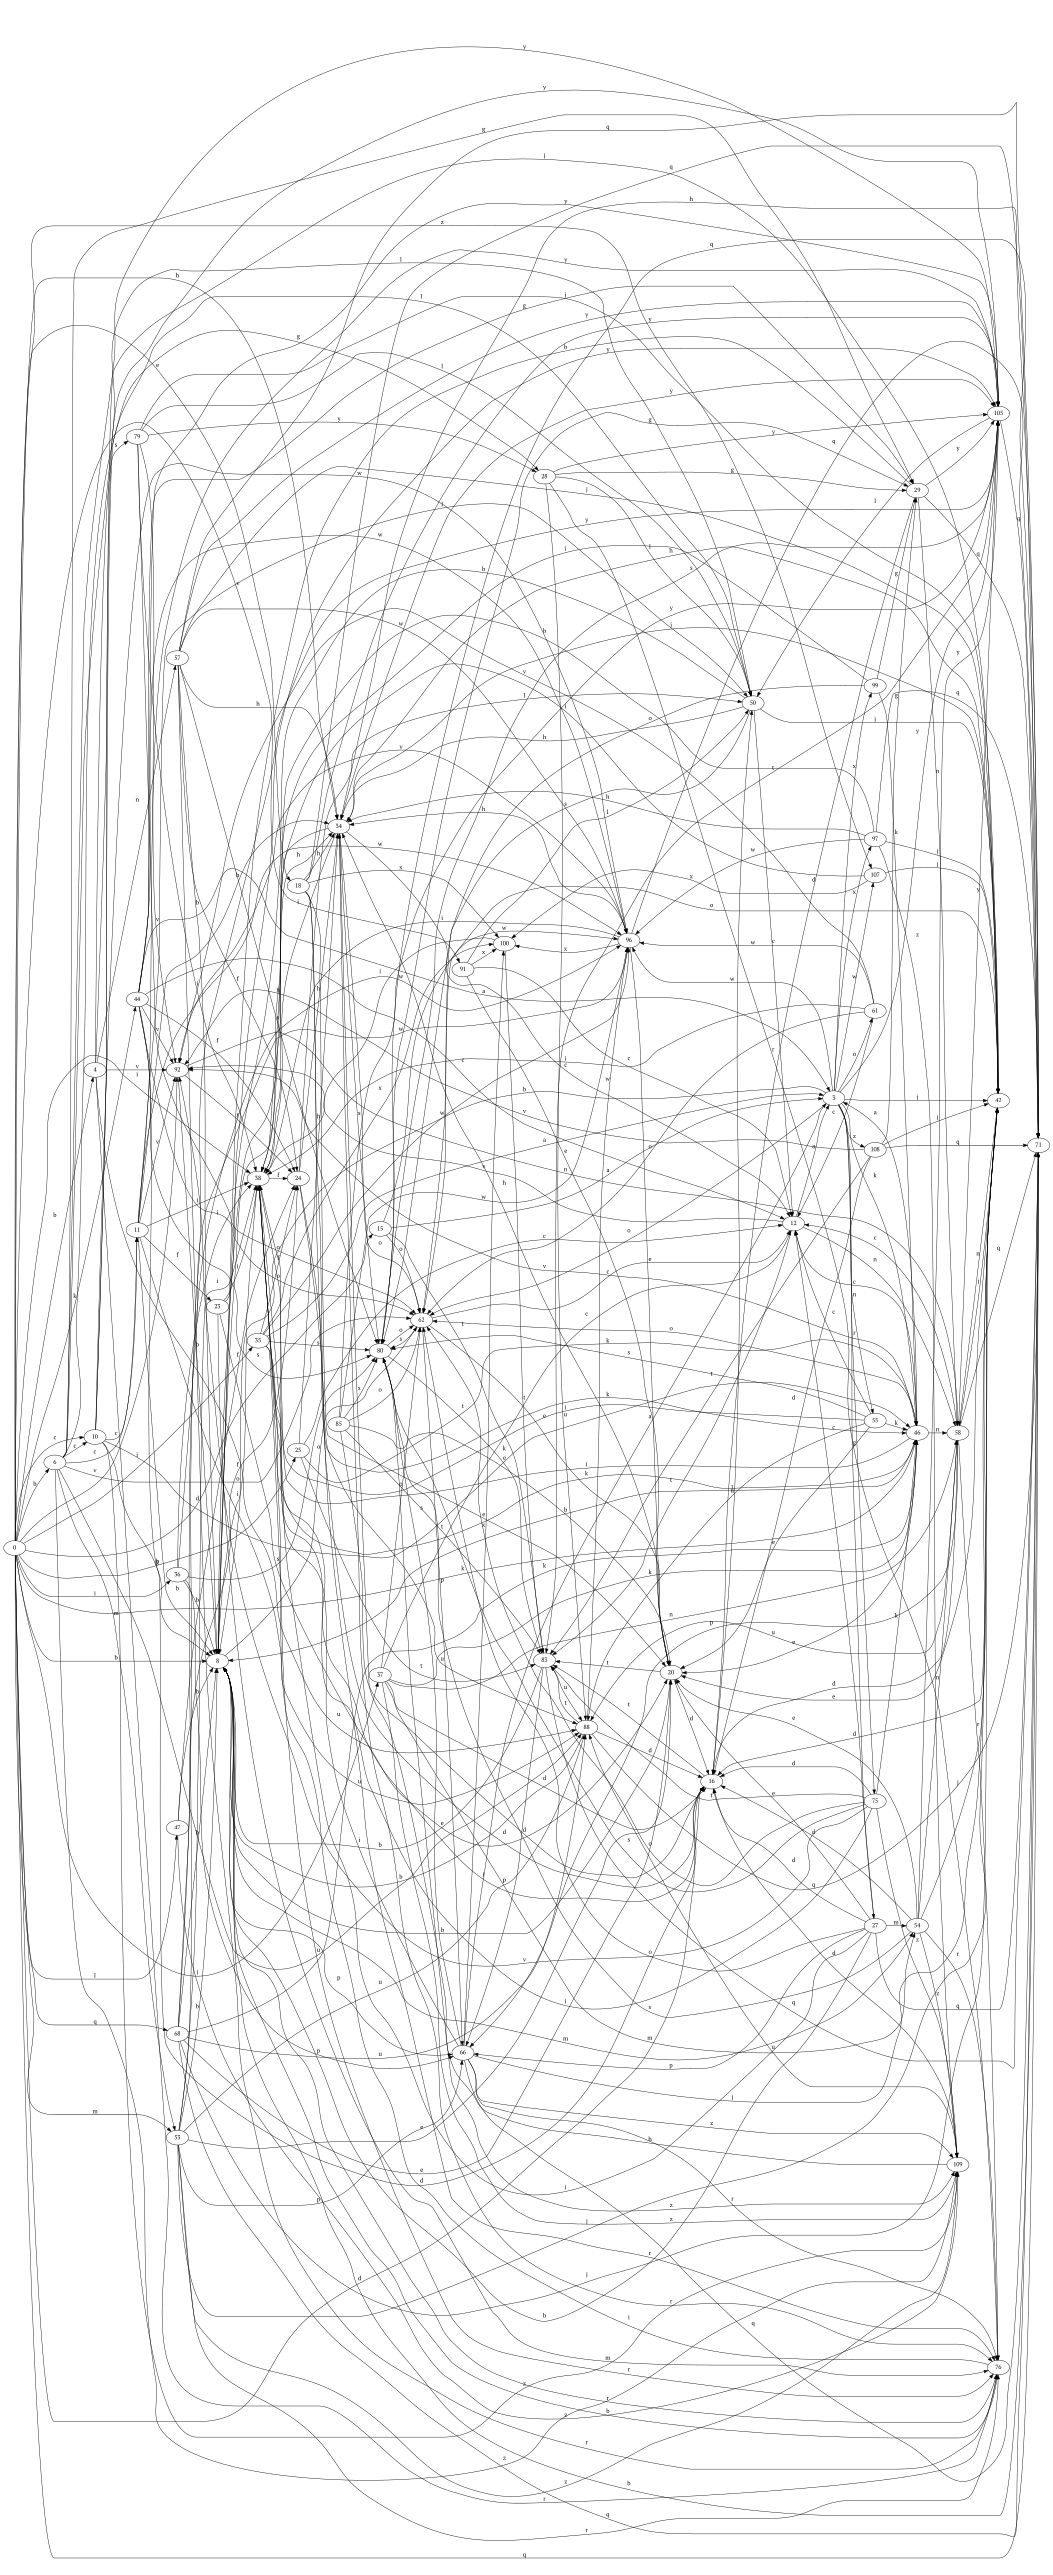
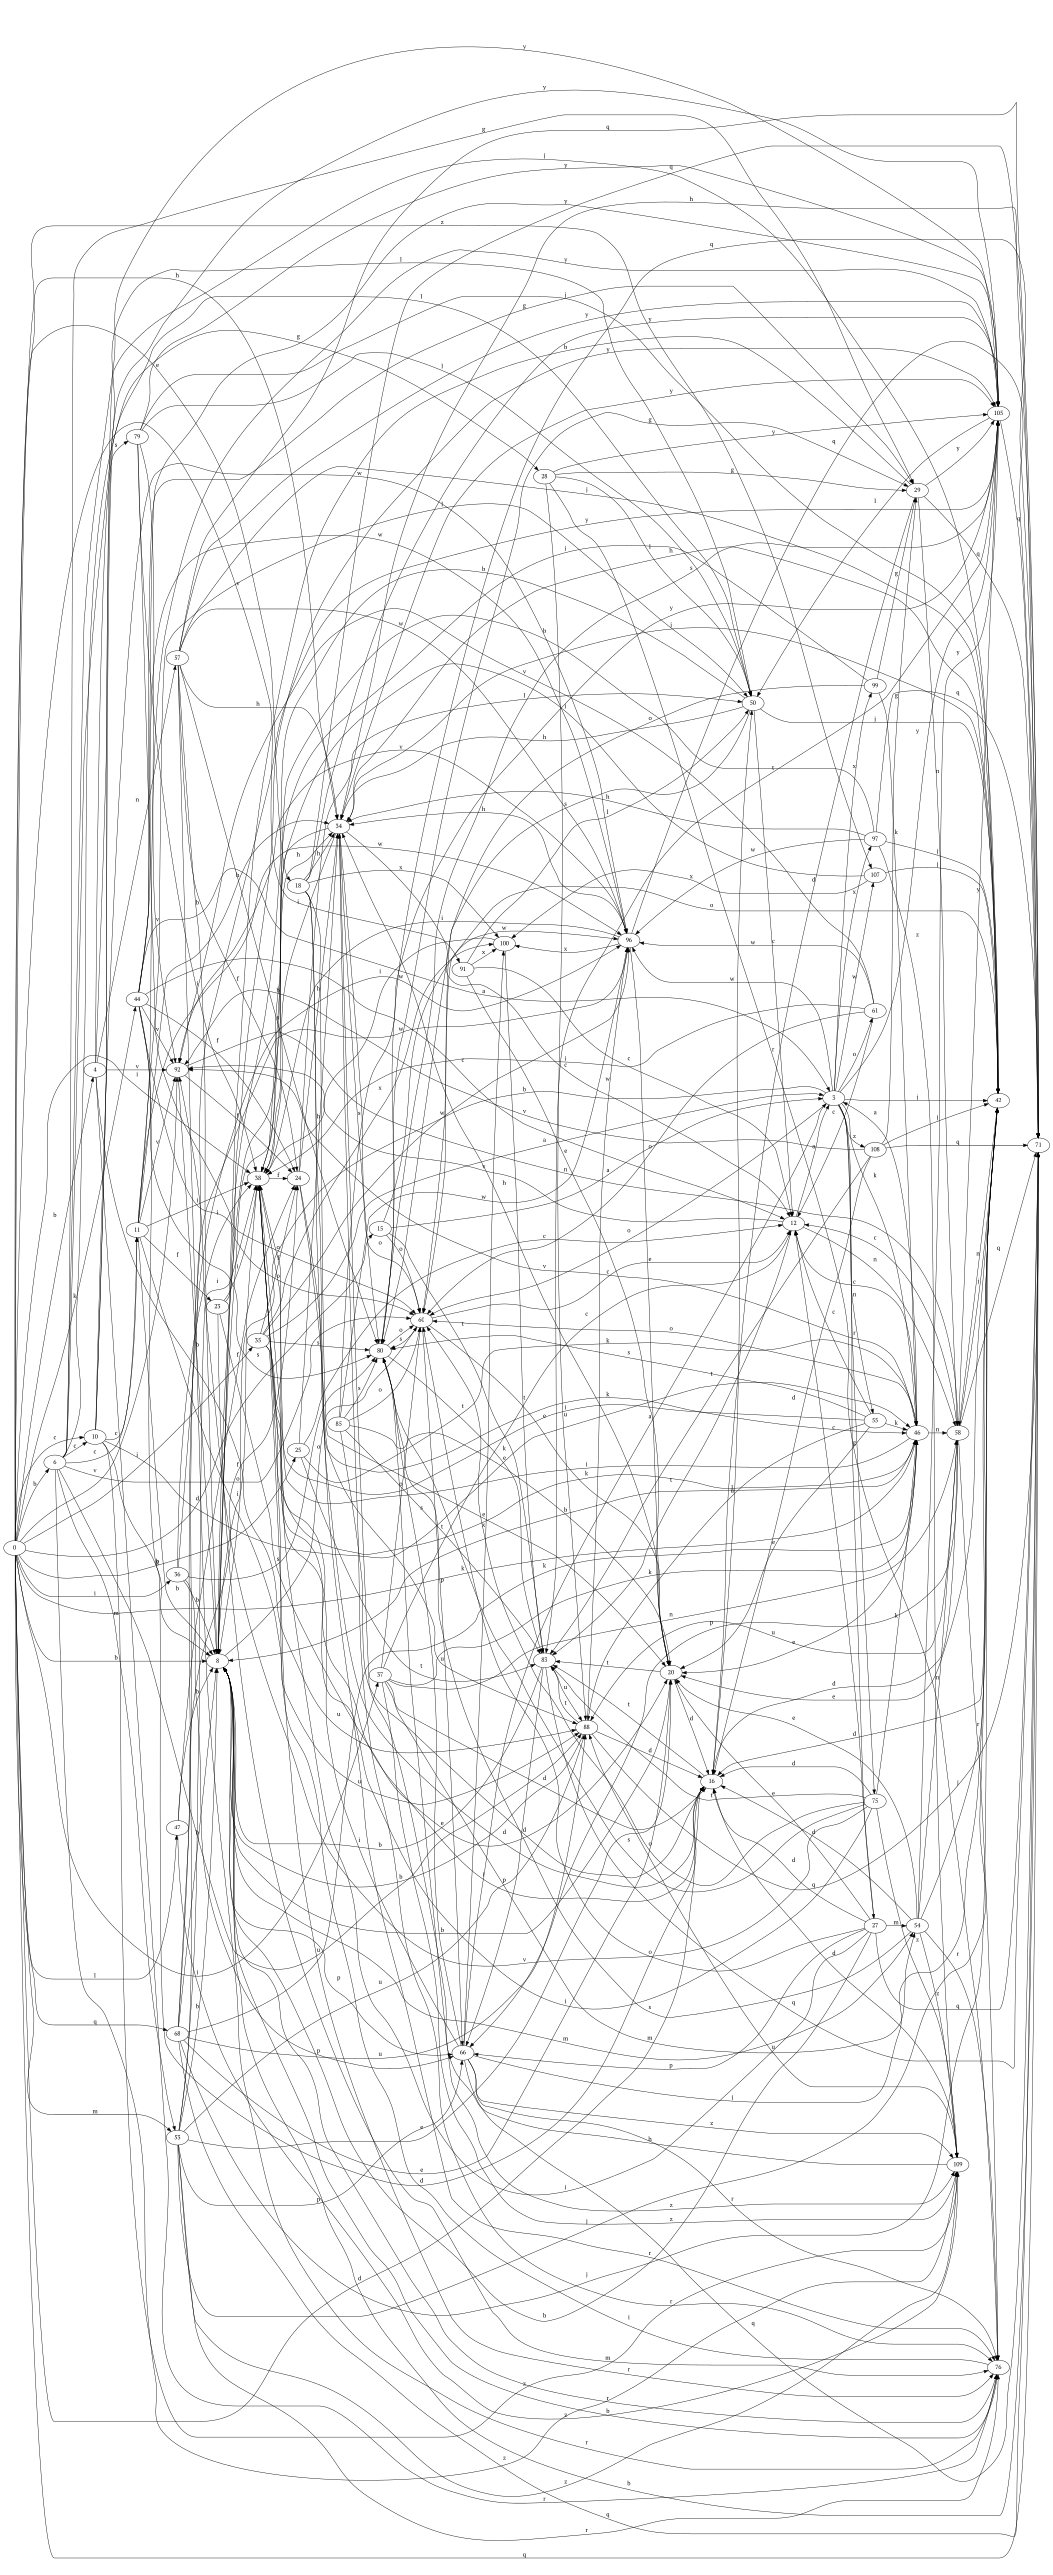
(344, 423) -> (583, 168)
(422, 1320) -> (422, 1320)
